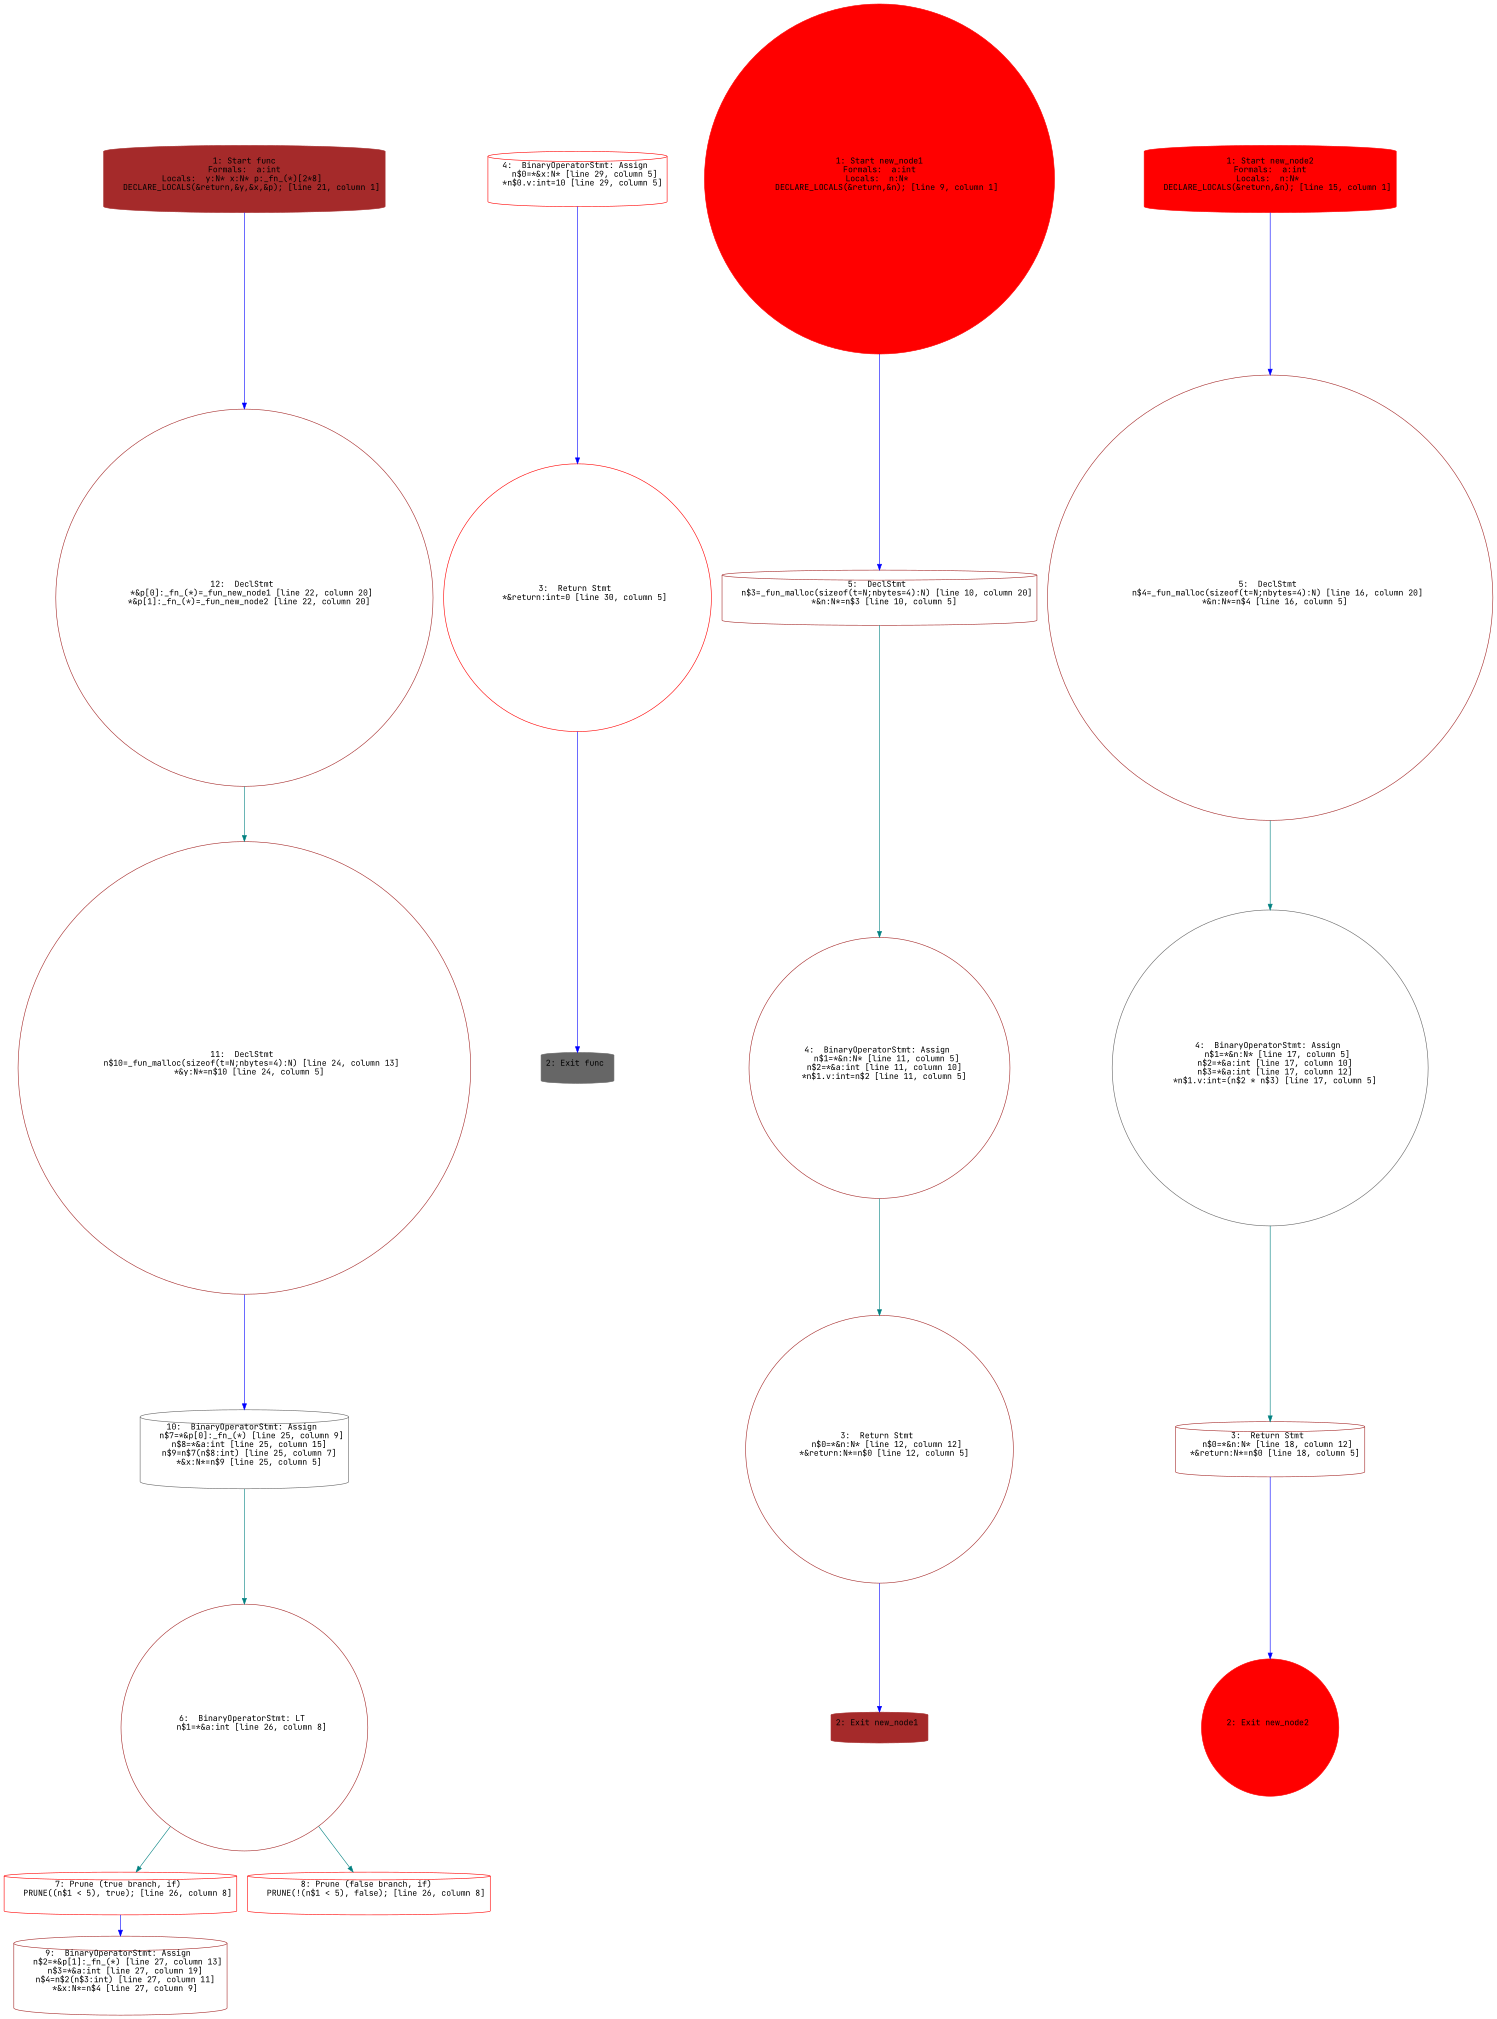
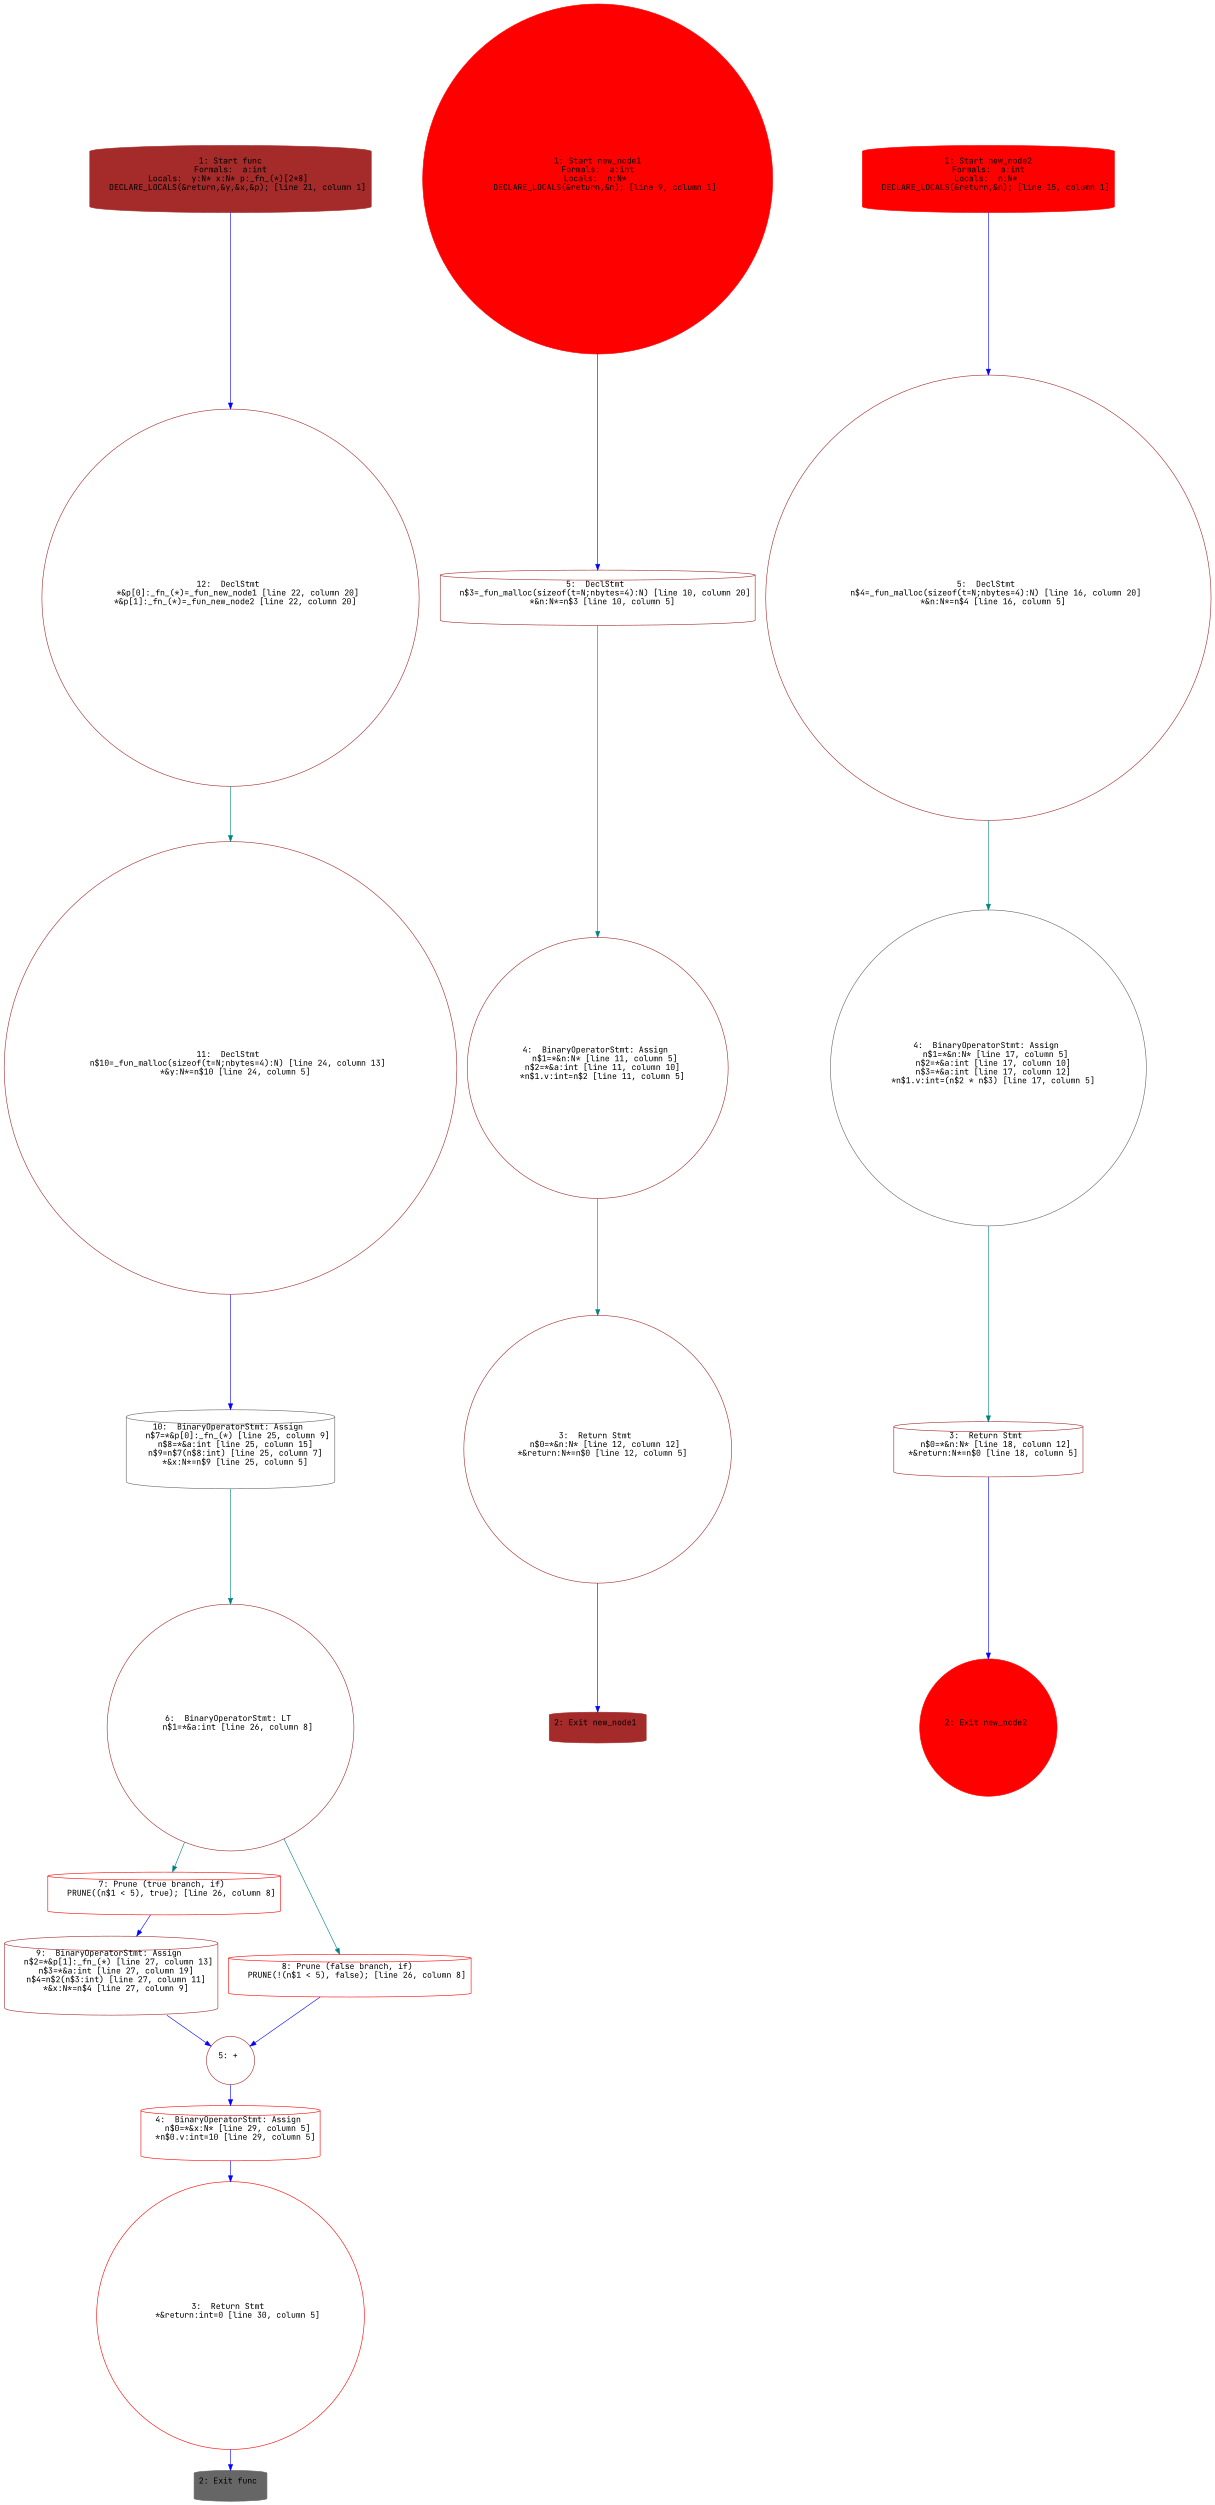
none -> (231, 2060)
